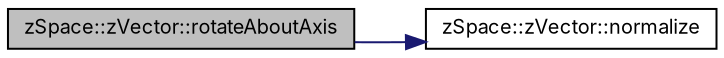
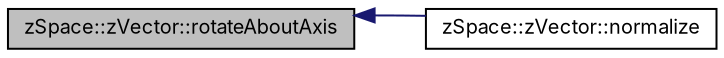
(380, 42) -> (400, 16)
